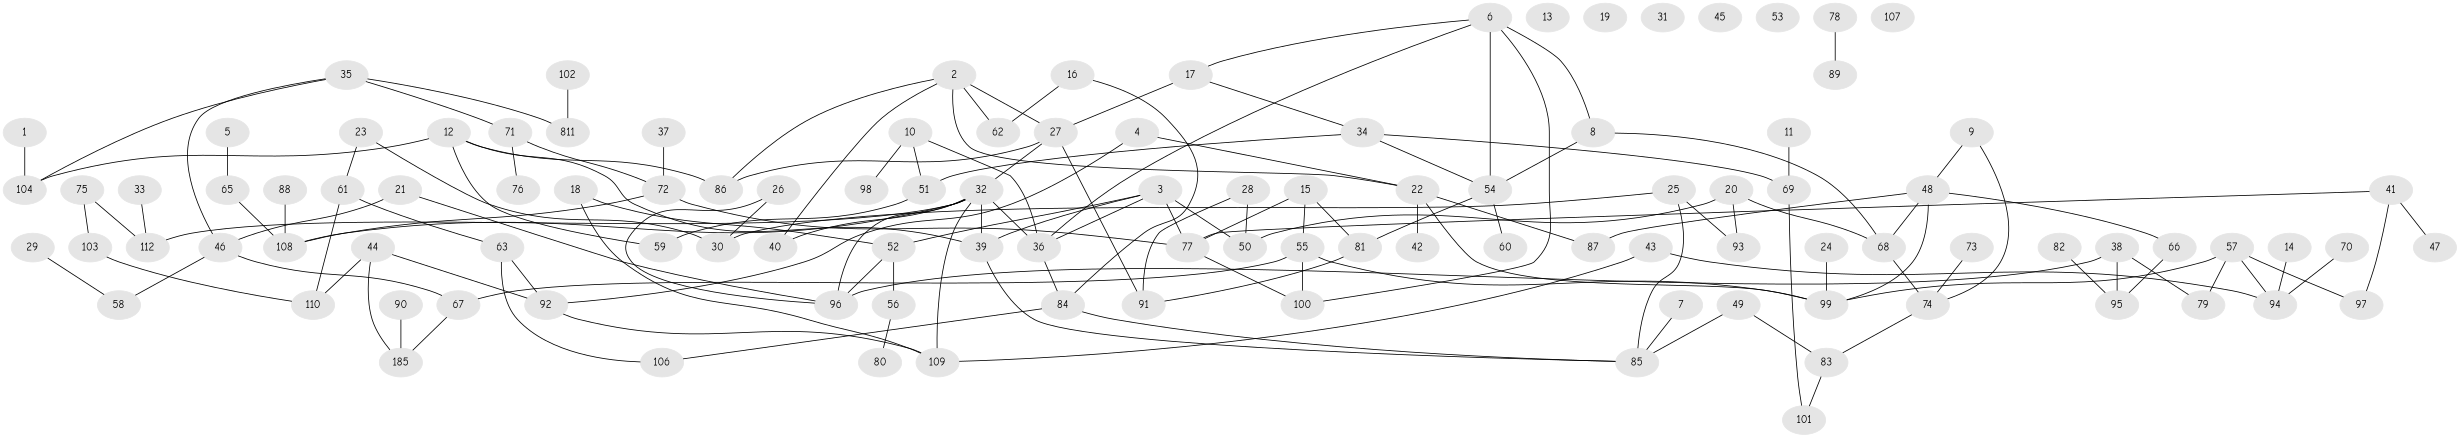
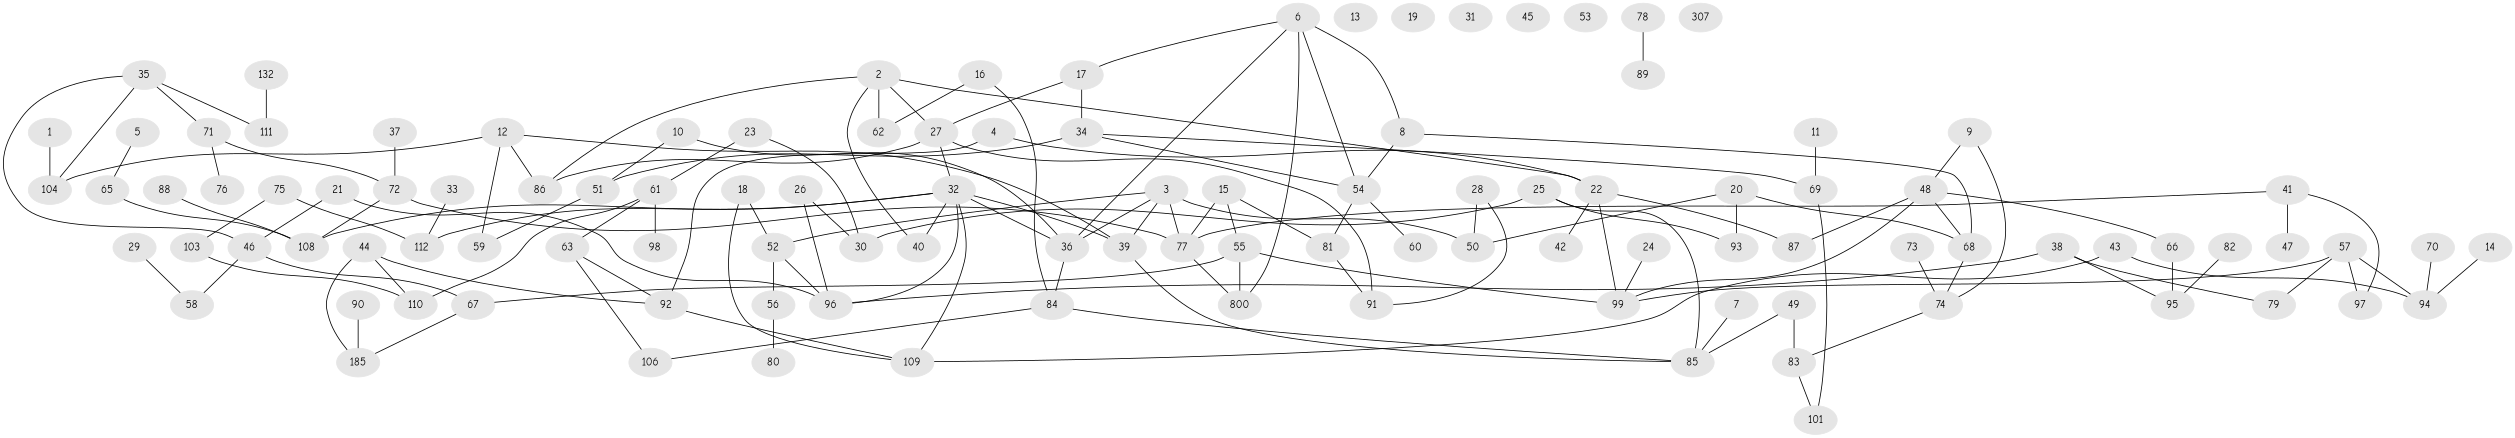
(1893, 18) -> (1701, 18)
(568, 75) -> (266, 75)
(568, 133) -> (266, 133)
(892, 157) -> (655, 219)
(1303, 305) -> (1240, 305)
